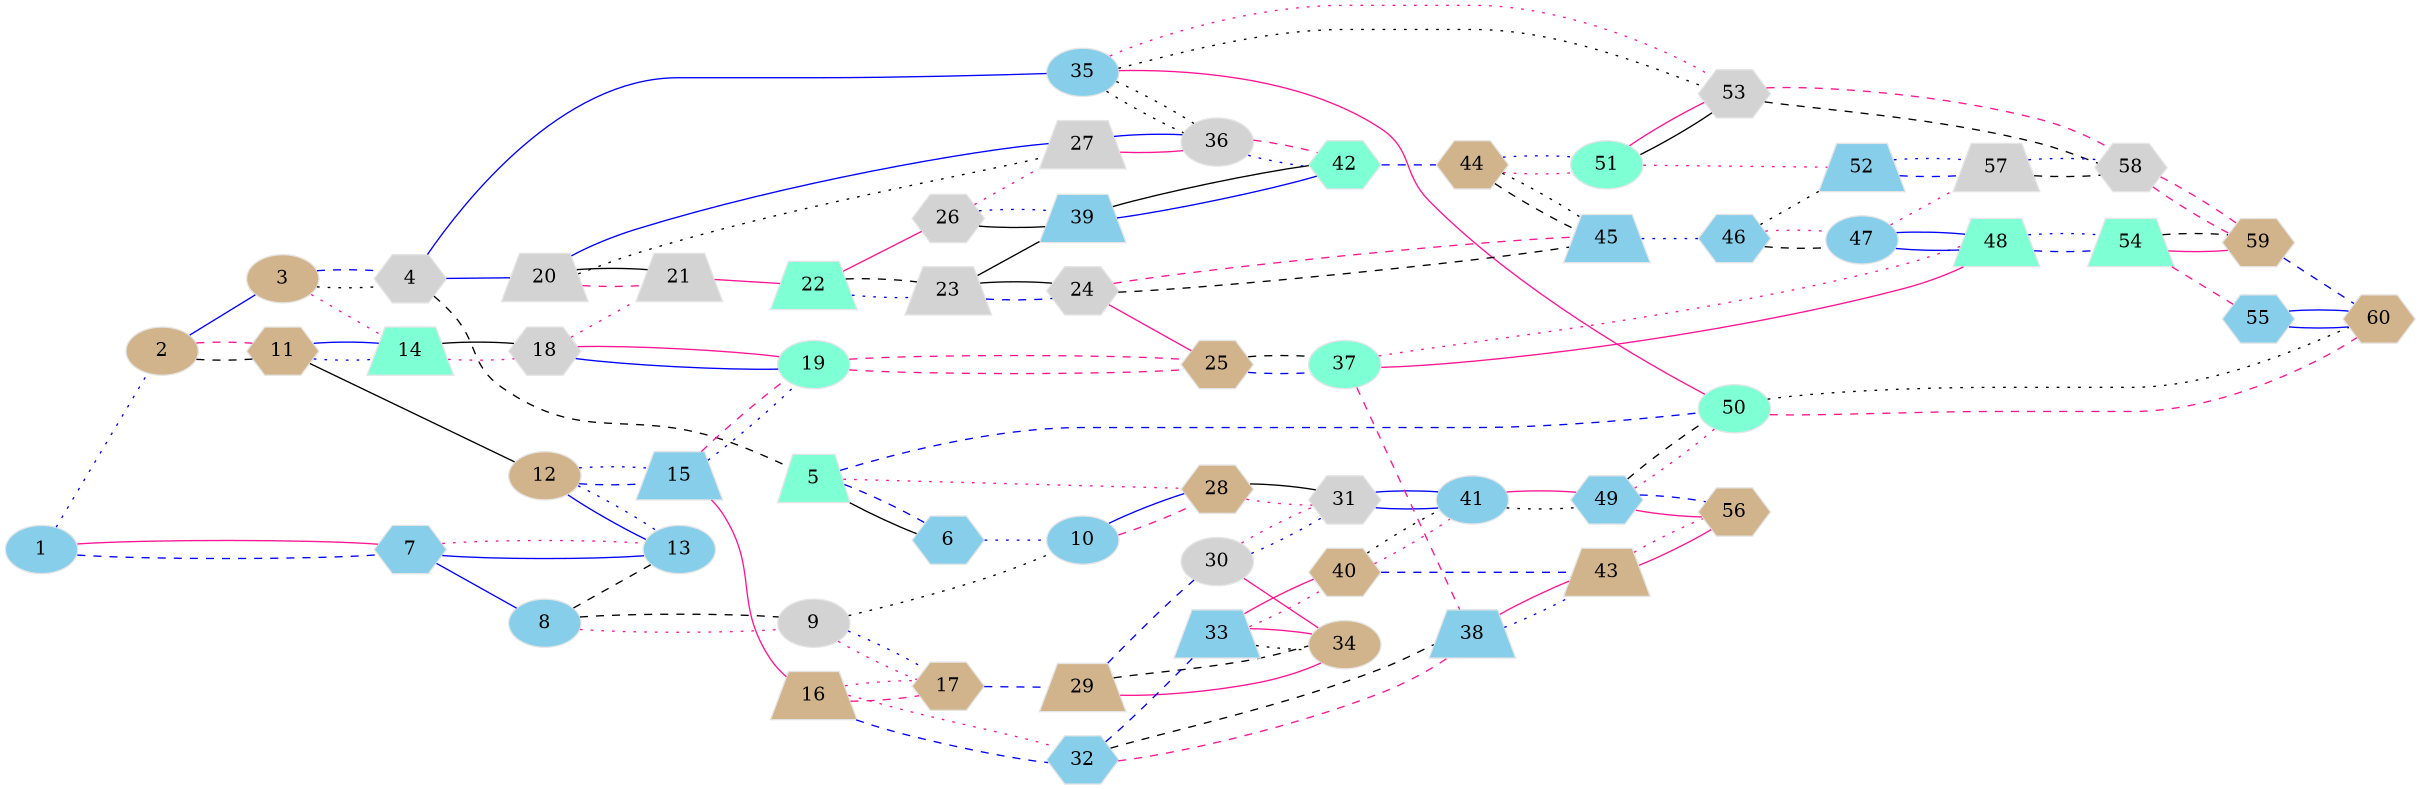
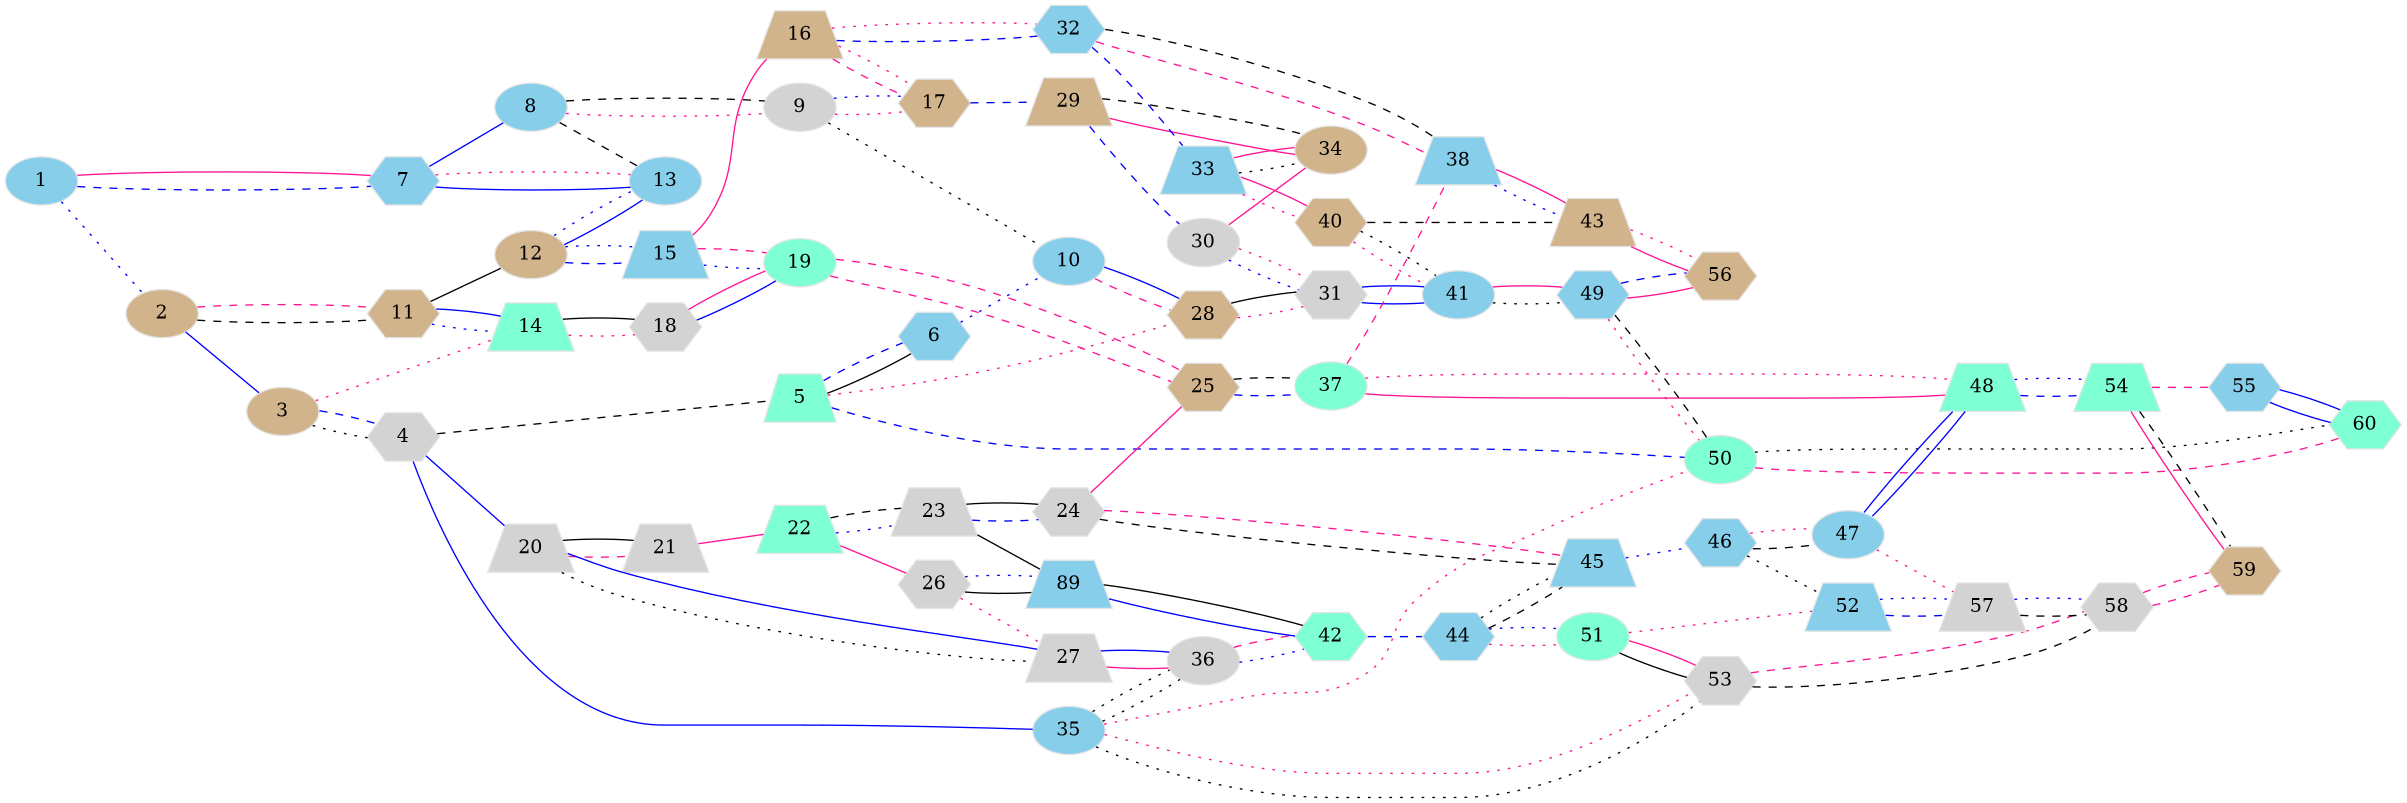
(1472, 165) -> (1458, 637)
(1422, 192) -> (1399, 622)
(1083, 218) -> (1069, 584)
(2319, 281) -> none
(604, 319) -> none
(2379, 319) -> (2365, 425)
(1477, 572) -> (1463, 222)
